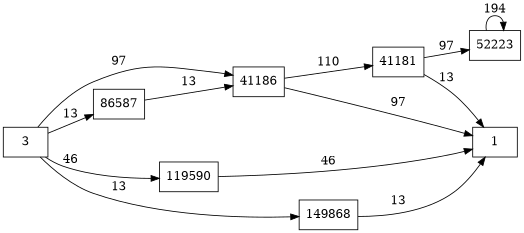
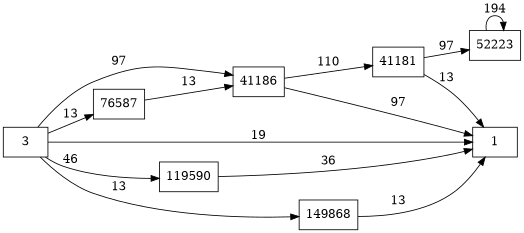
(119, 104) -> (119, 104)
none -> (256, 142)
(328, 162) -> (328, 162)
